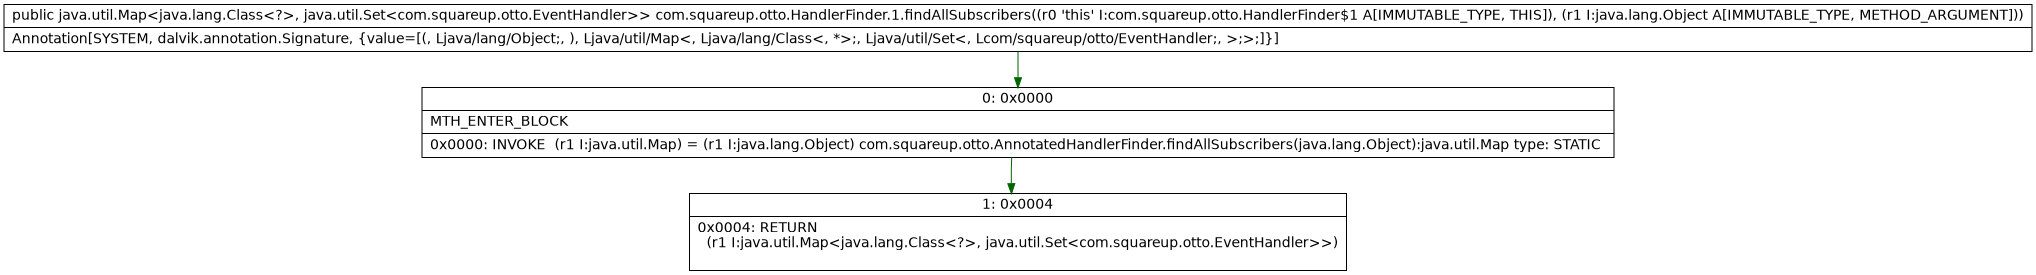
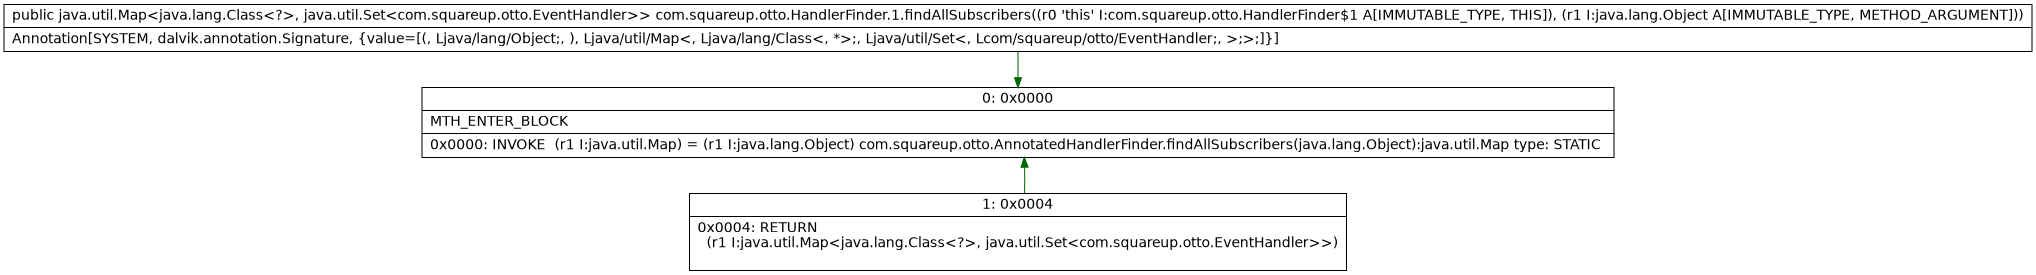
(1011, 170) -> (1025, 180)
